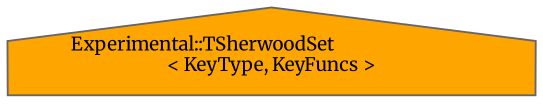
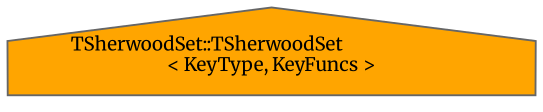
(272, 56) -> (272, 56)
